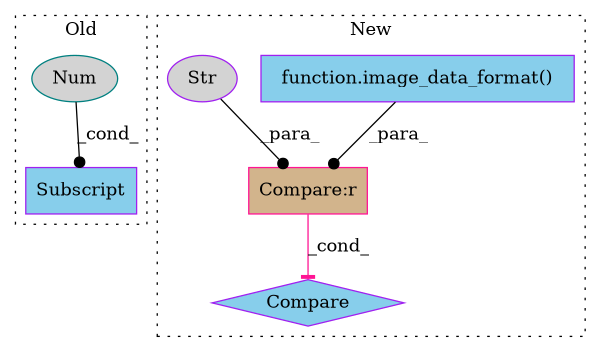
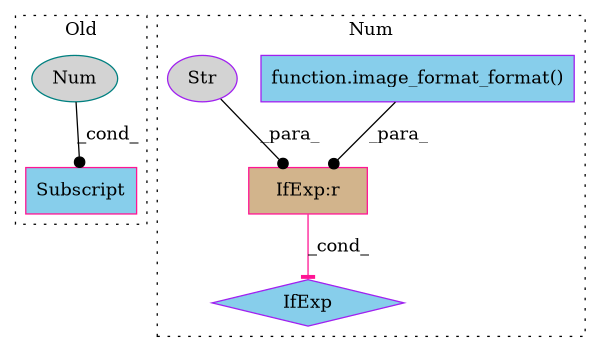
(371, 30) -> (371, 30)
(418, 79) -> (418, 79)
(81, 191) -> (81, 191)
(308, 191) -> (308, 191)
(308, 303) -> (308, 303)
